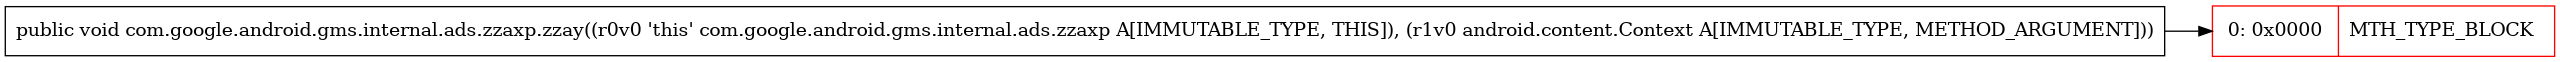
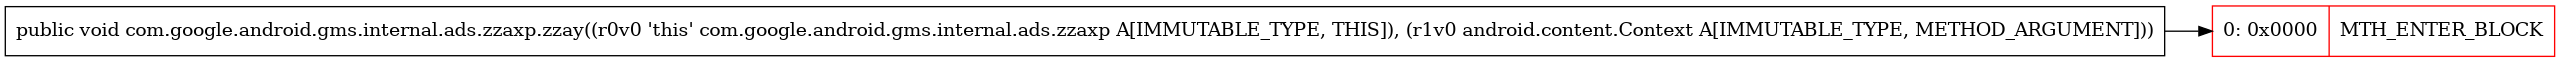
(2441, 31) -> (2442, 31)
